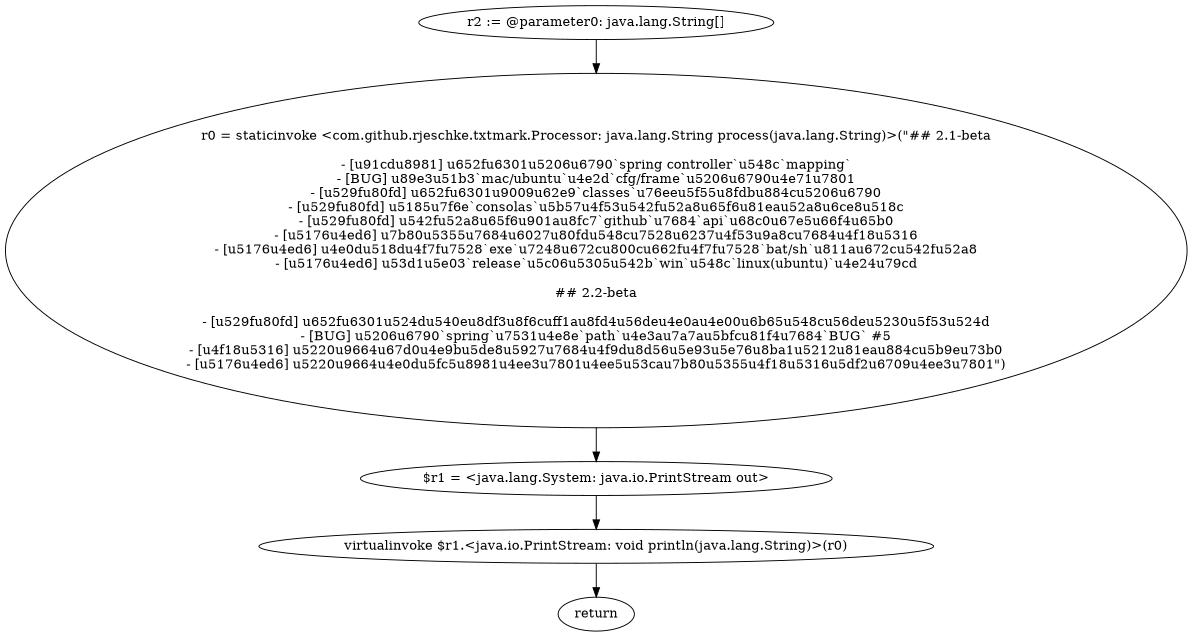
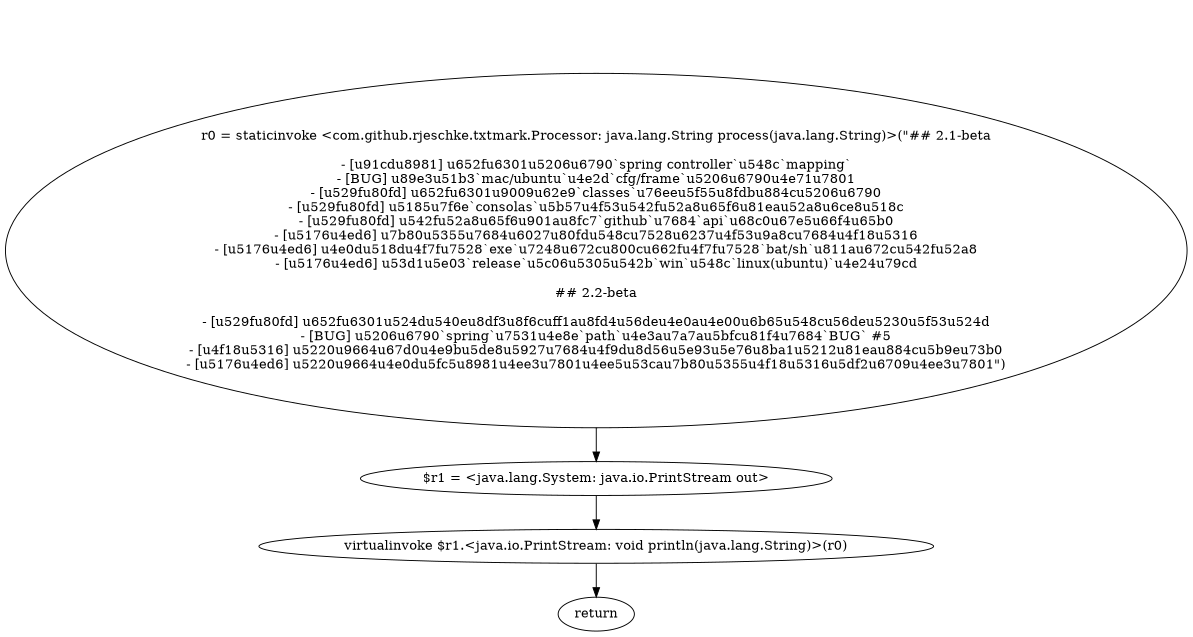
(596, 23) -> none
